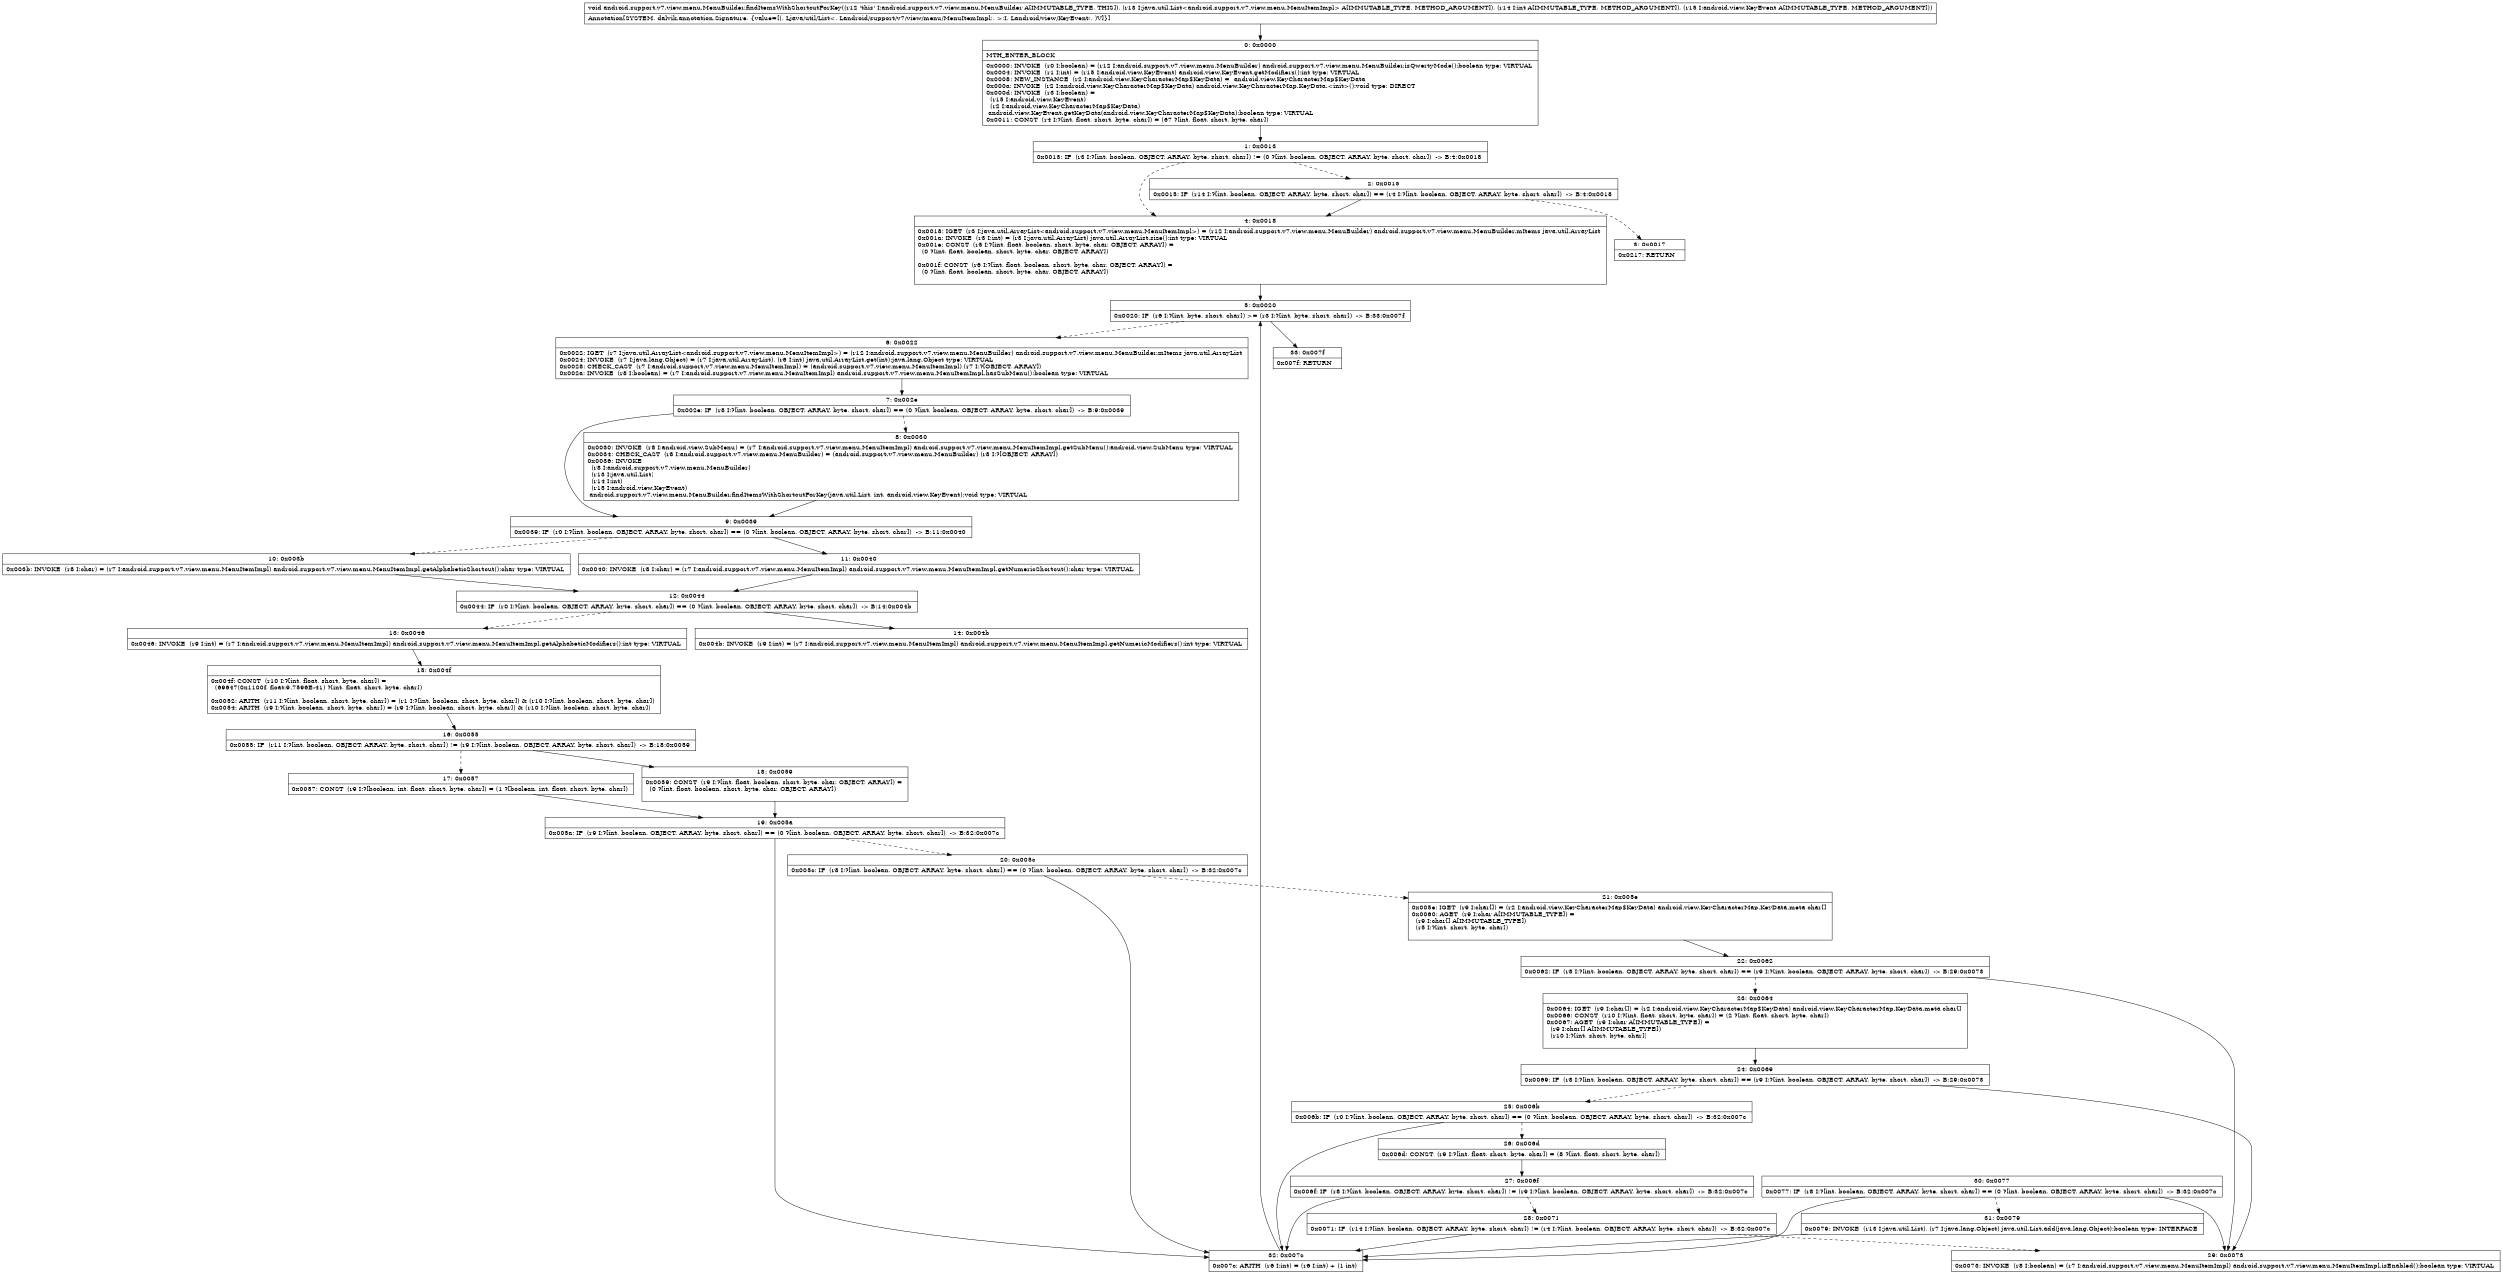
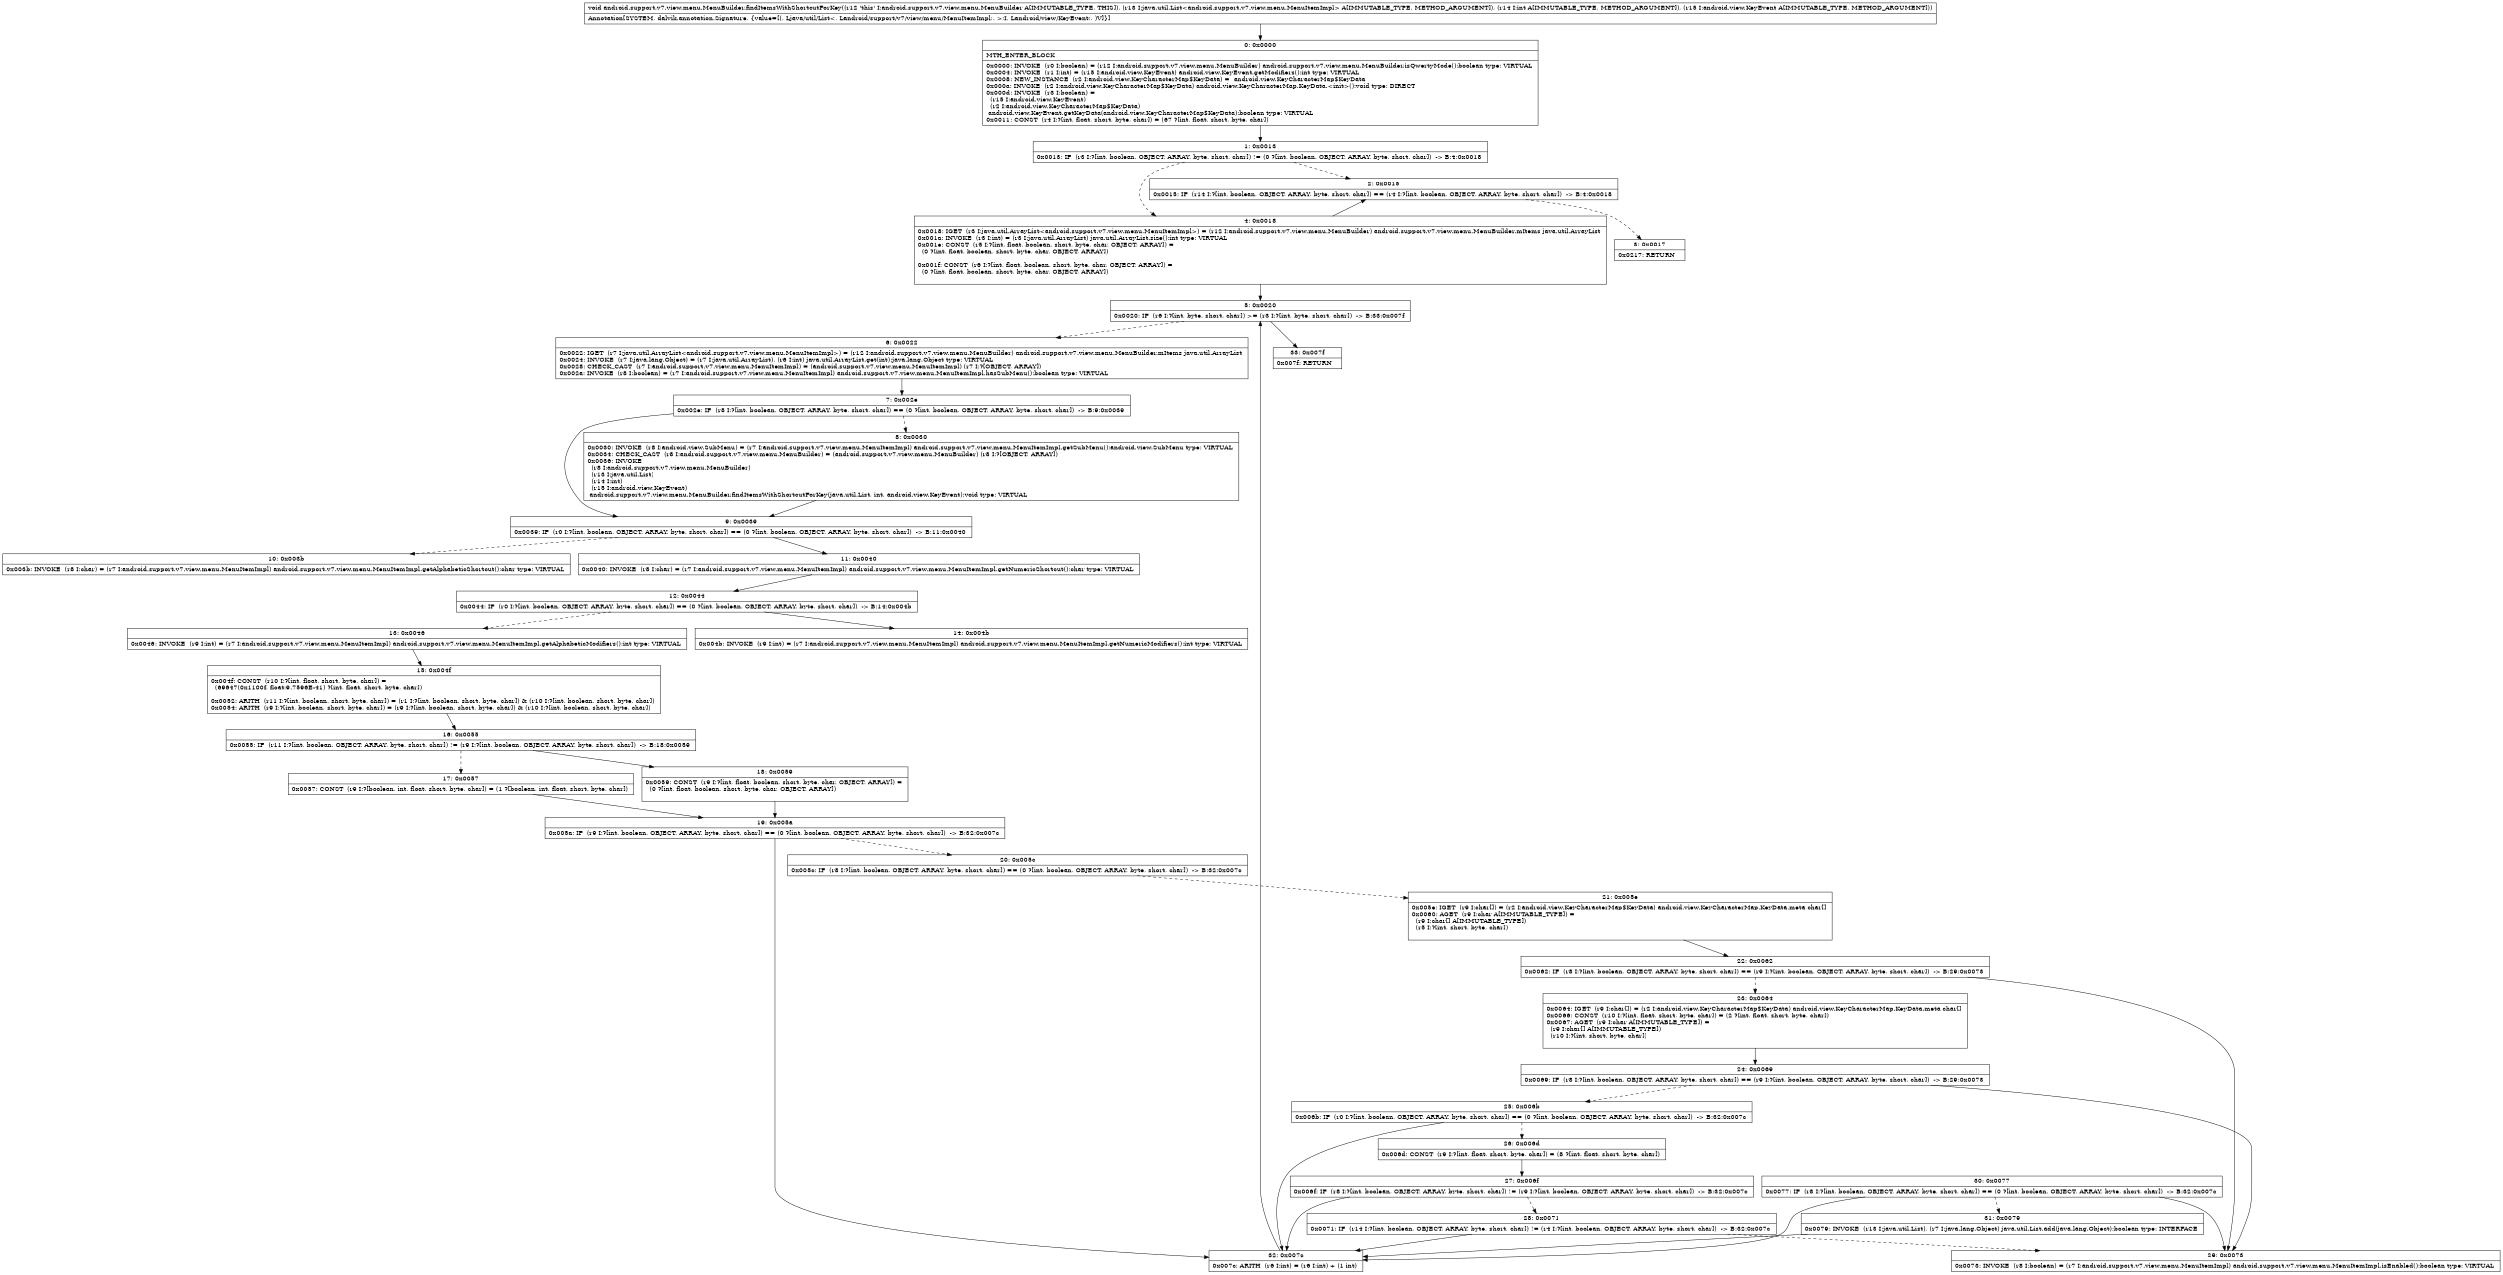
(1346, 207) -> (1347, 209)
(484, 583) -> none
(1130, 1064) -> none
